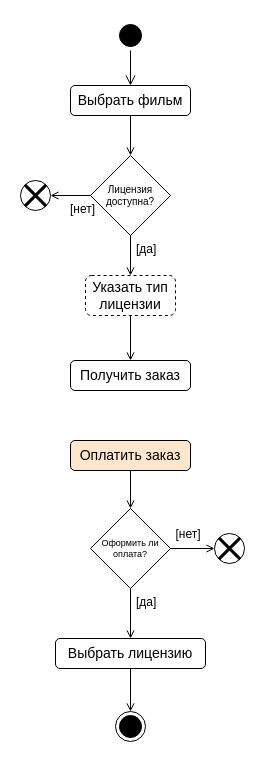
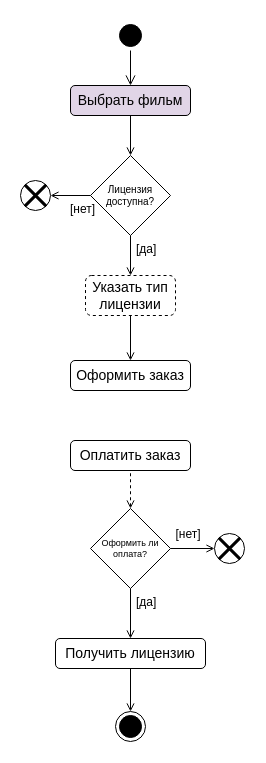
(131, 101) -> (131, 101)
(131, 376) -> (131, 376)
(131, 456) -> (131, 456)
(131, 488) -> (131, 488)
(131, 654) -> (131, 654)
